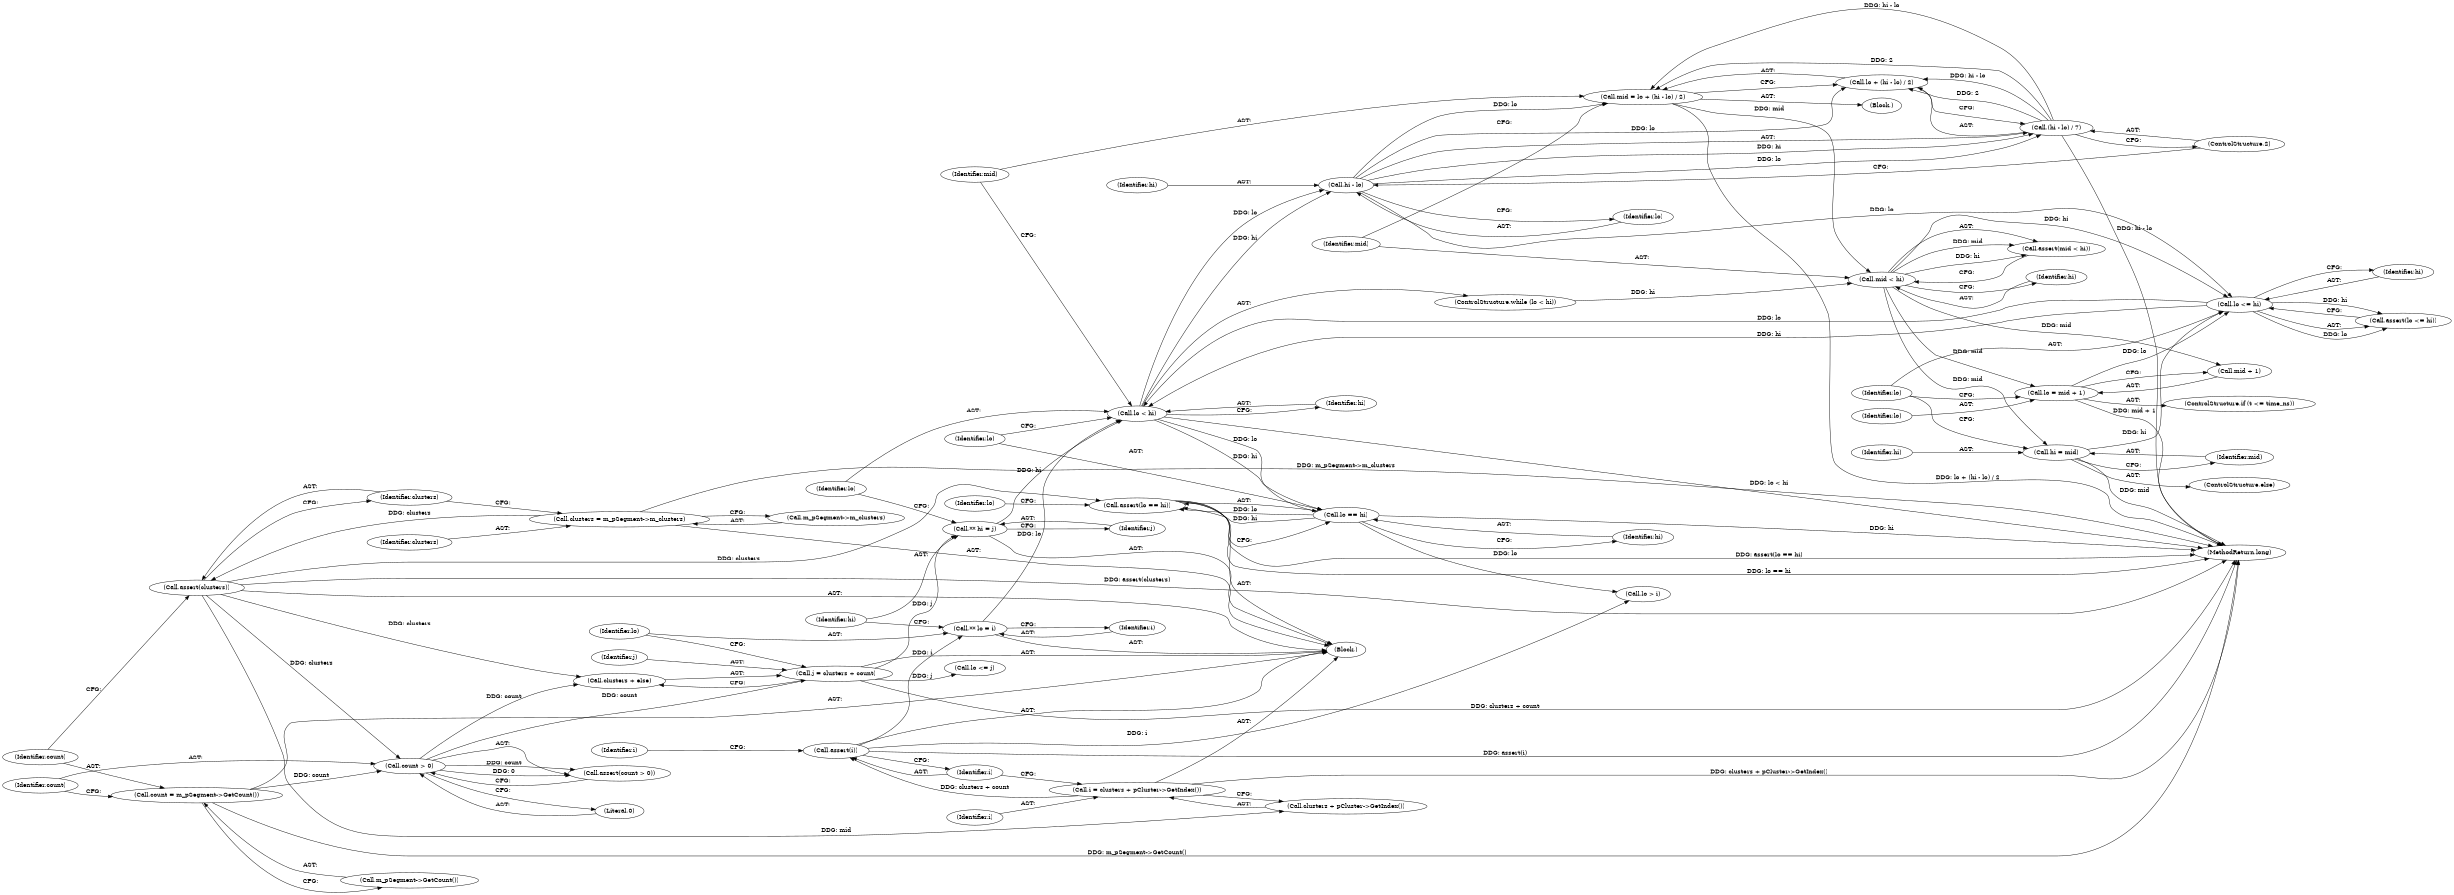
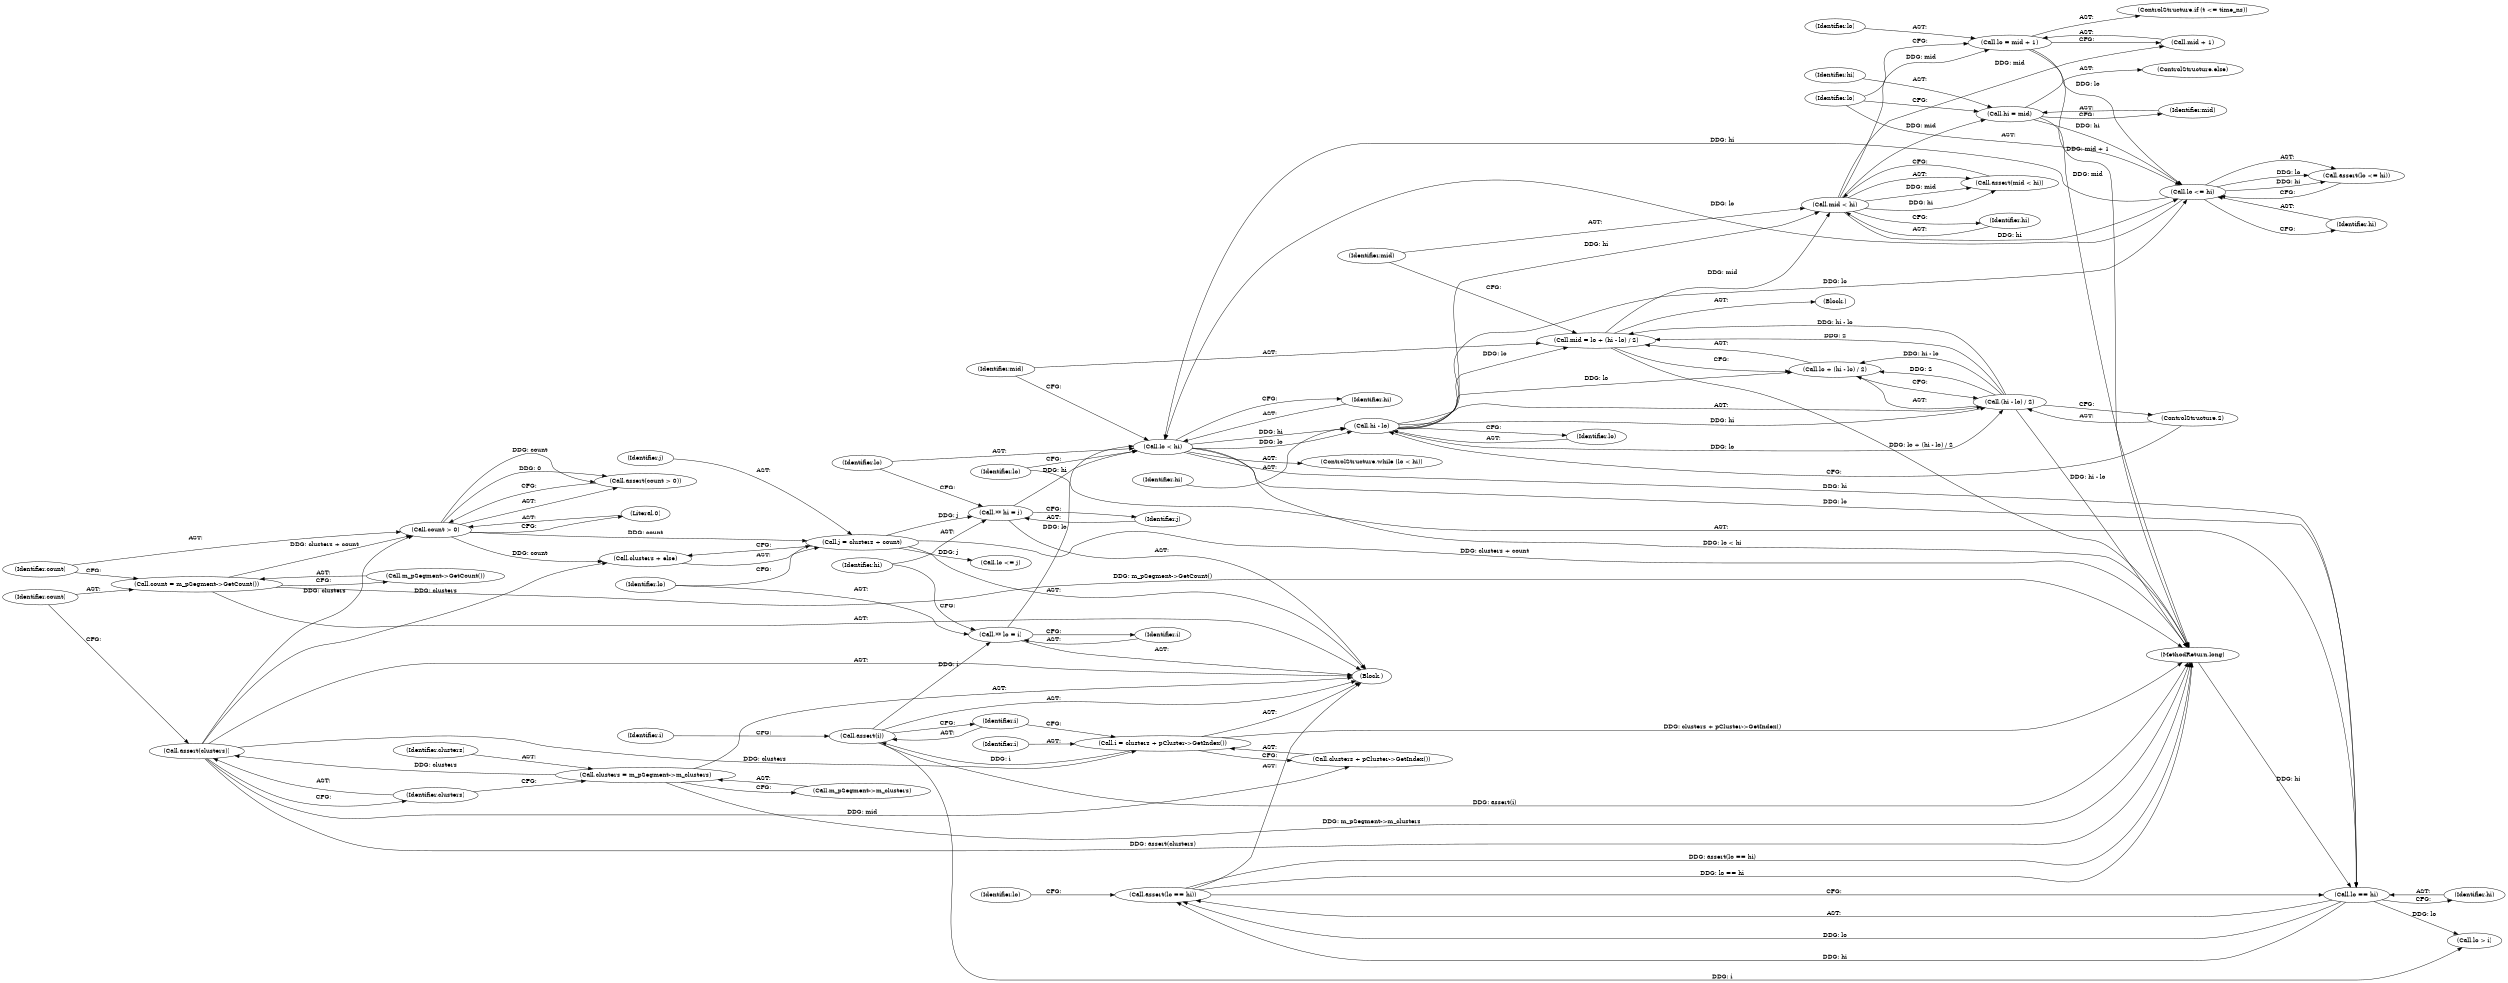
(2056, 128) -> (2010, 402)
(1711, 295) -> (1544, 266)
(1785, 529) -> (2273, 773)
(674, 562) -> (685, 759)
(311, 775) -> (325, 545)
(975, 787) -> (1001, 759)
